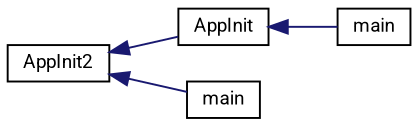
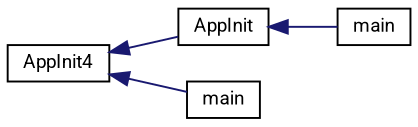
(59, 63) -> (59, 63)
